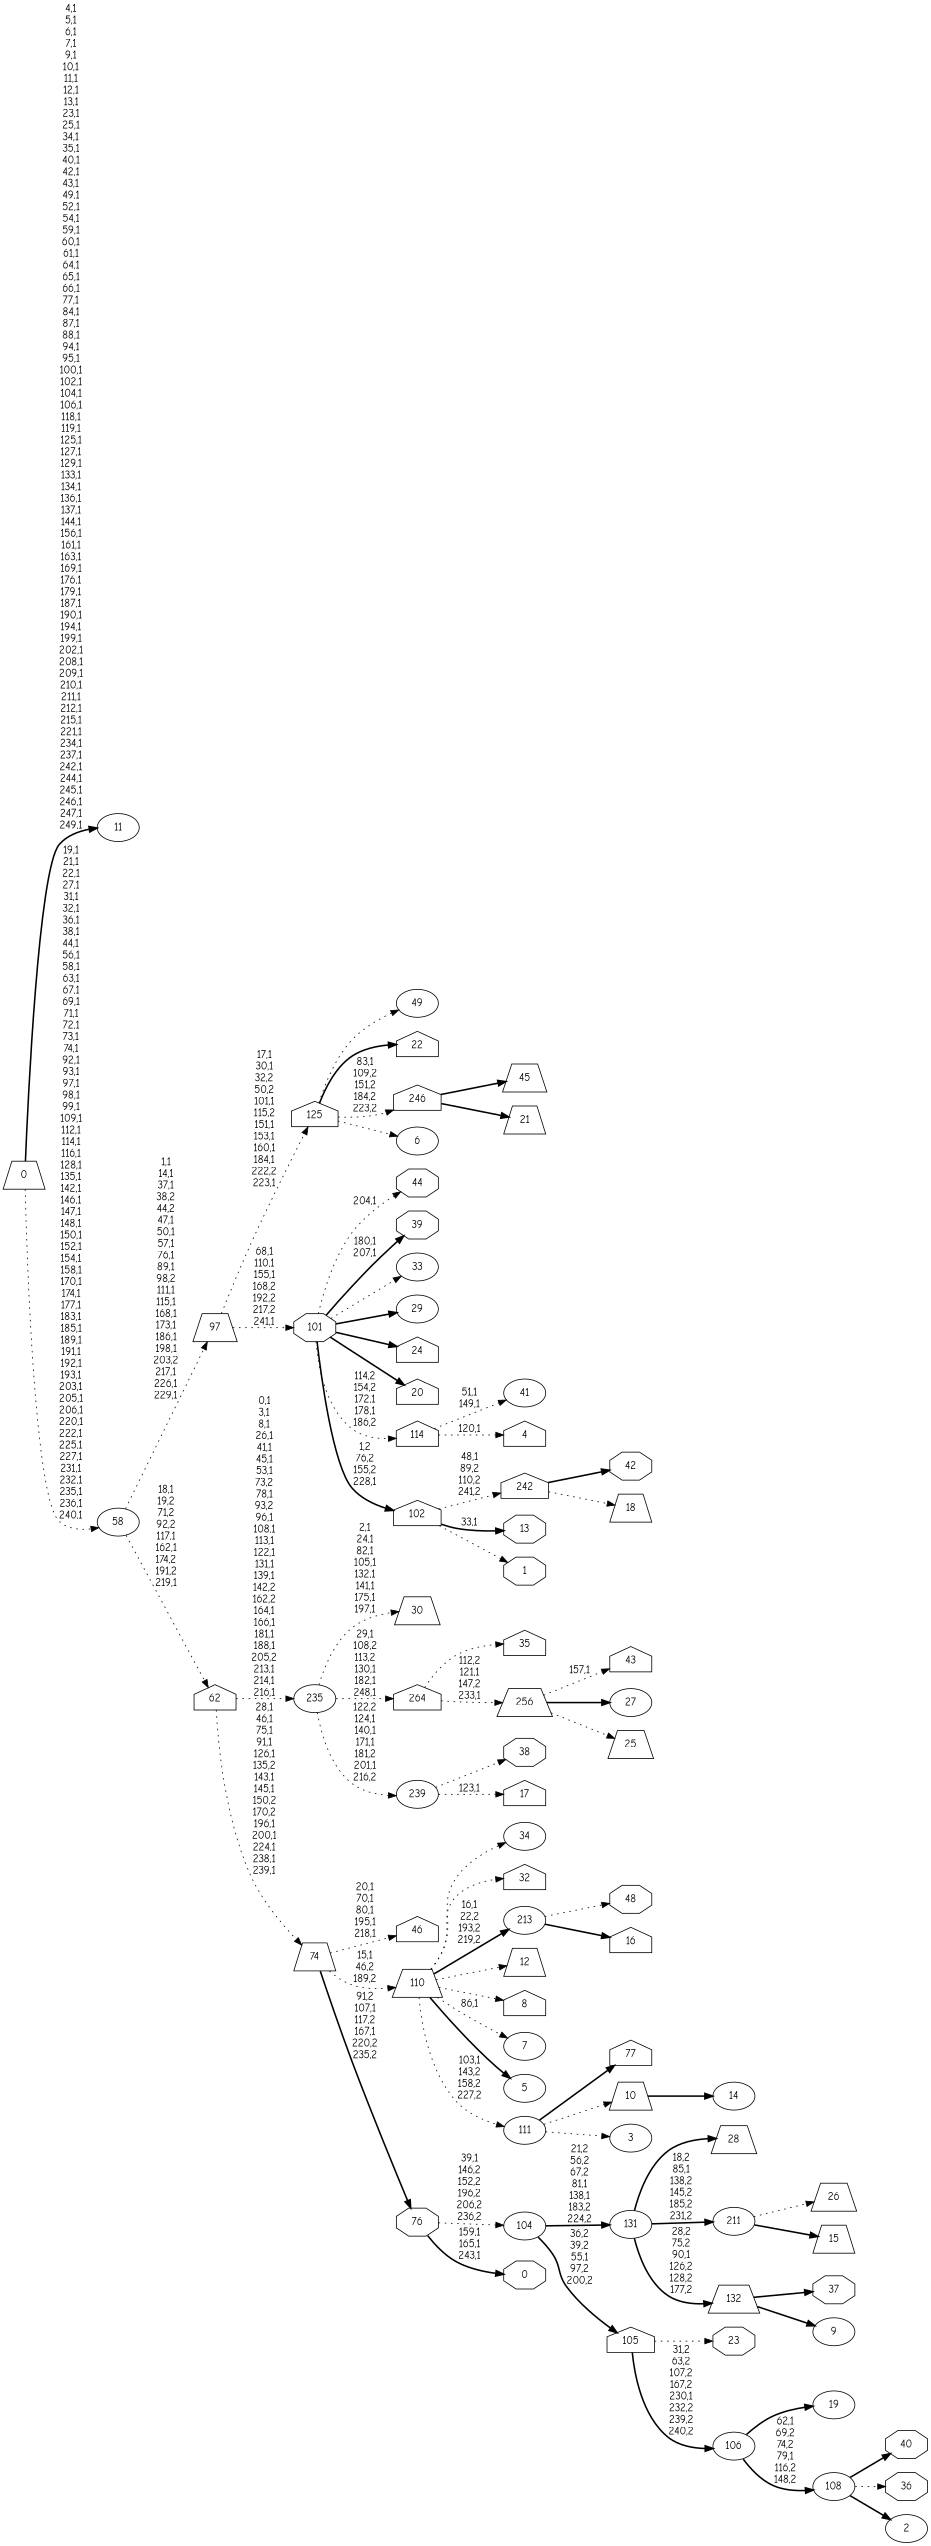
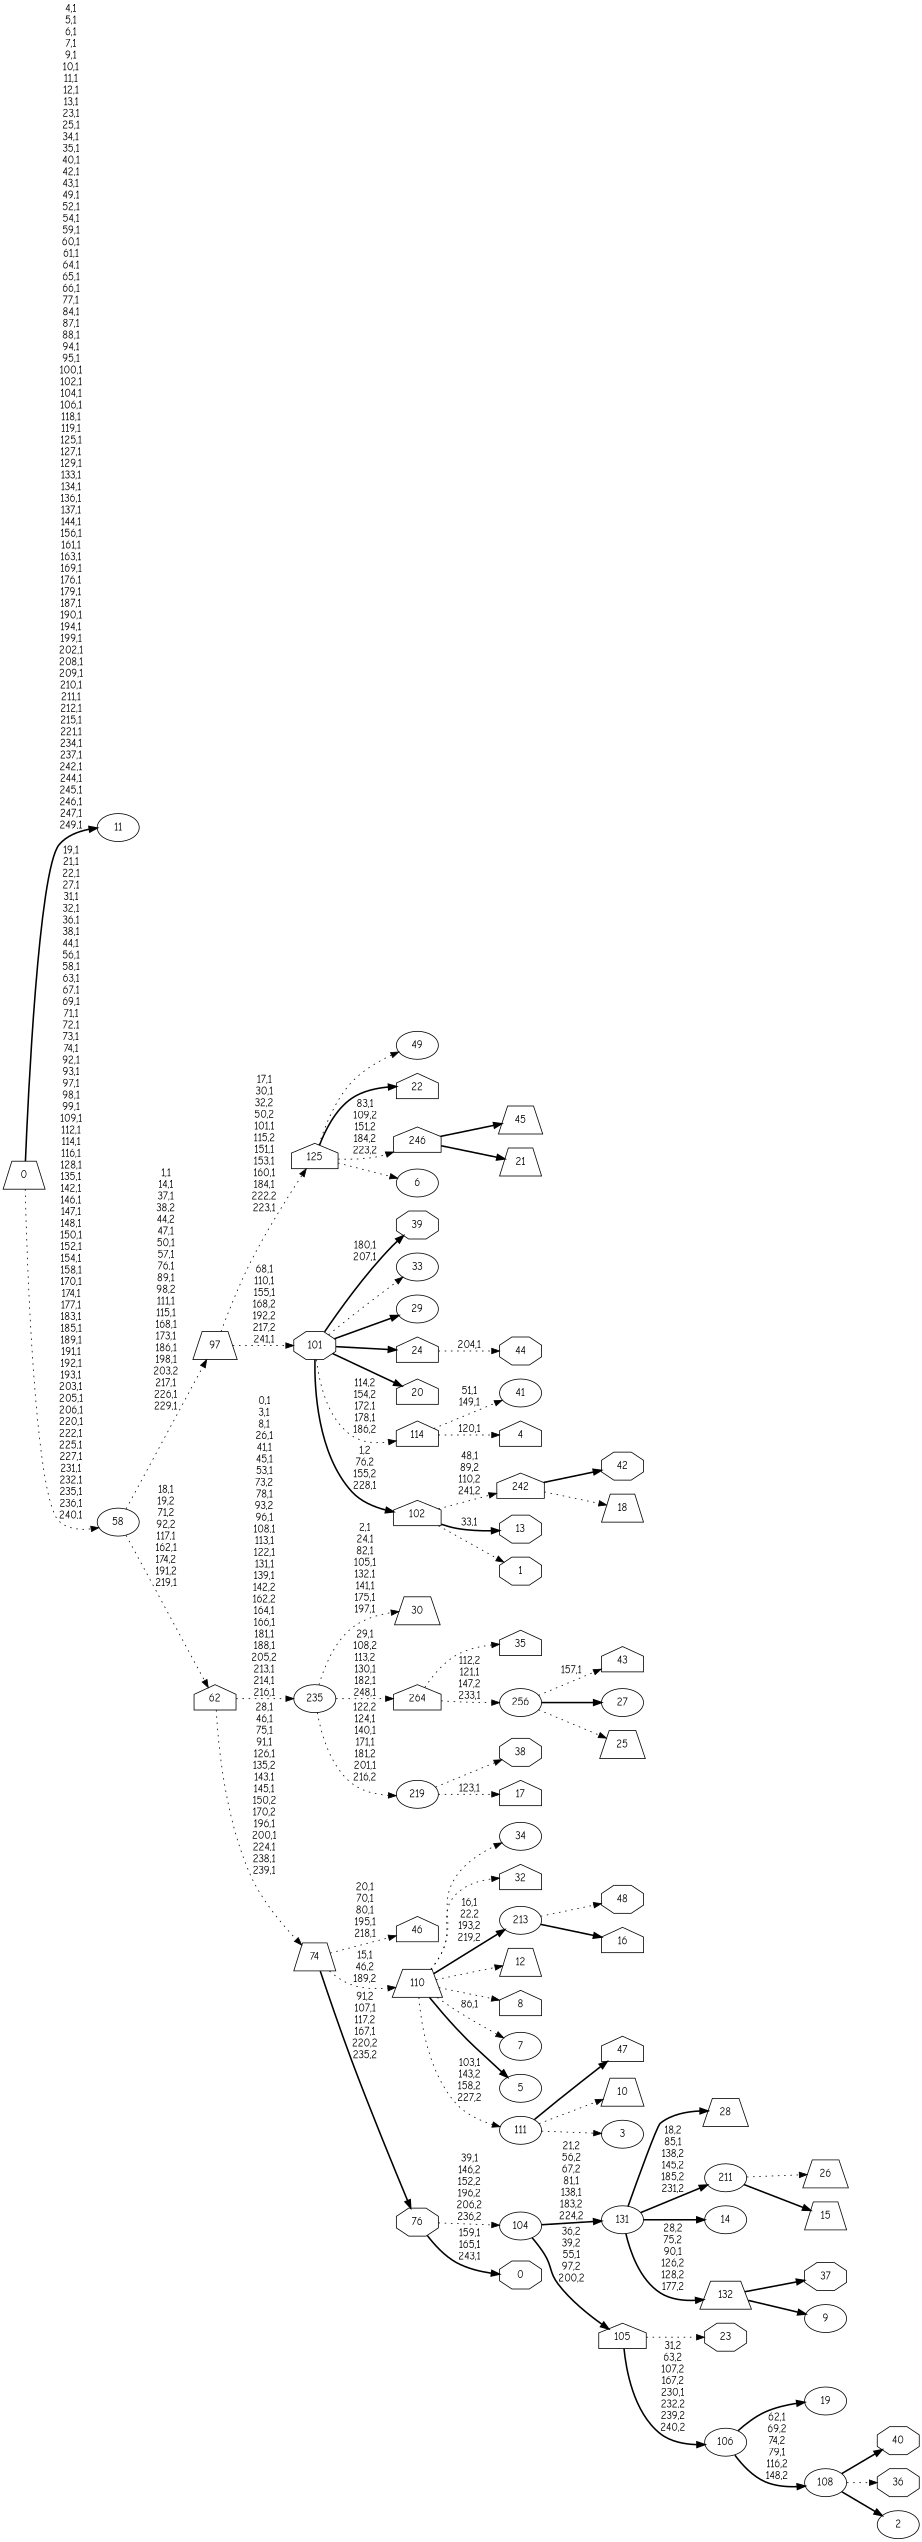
(343, 1246) -> (465, 1351)
(525, 1703) -> (521, 1703)
(417, 1794) -> (417, 1794)
(631, 2054) -> (623, 2050)
(676, 2096) -> (670, 2220)
